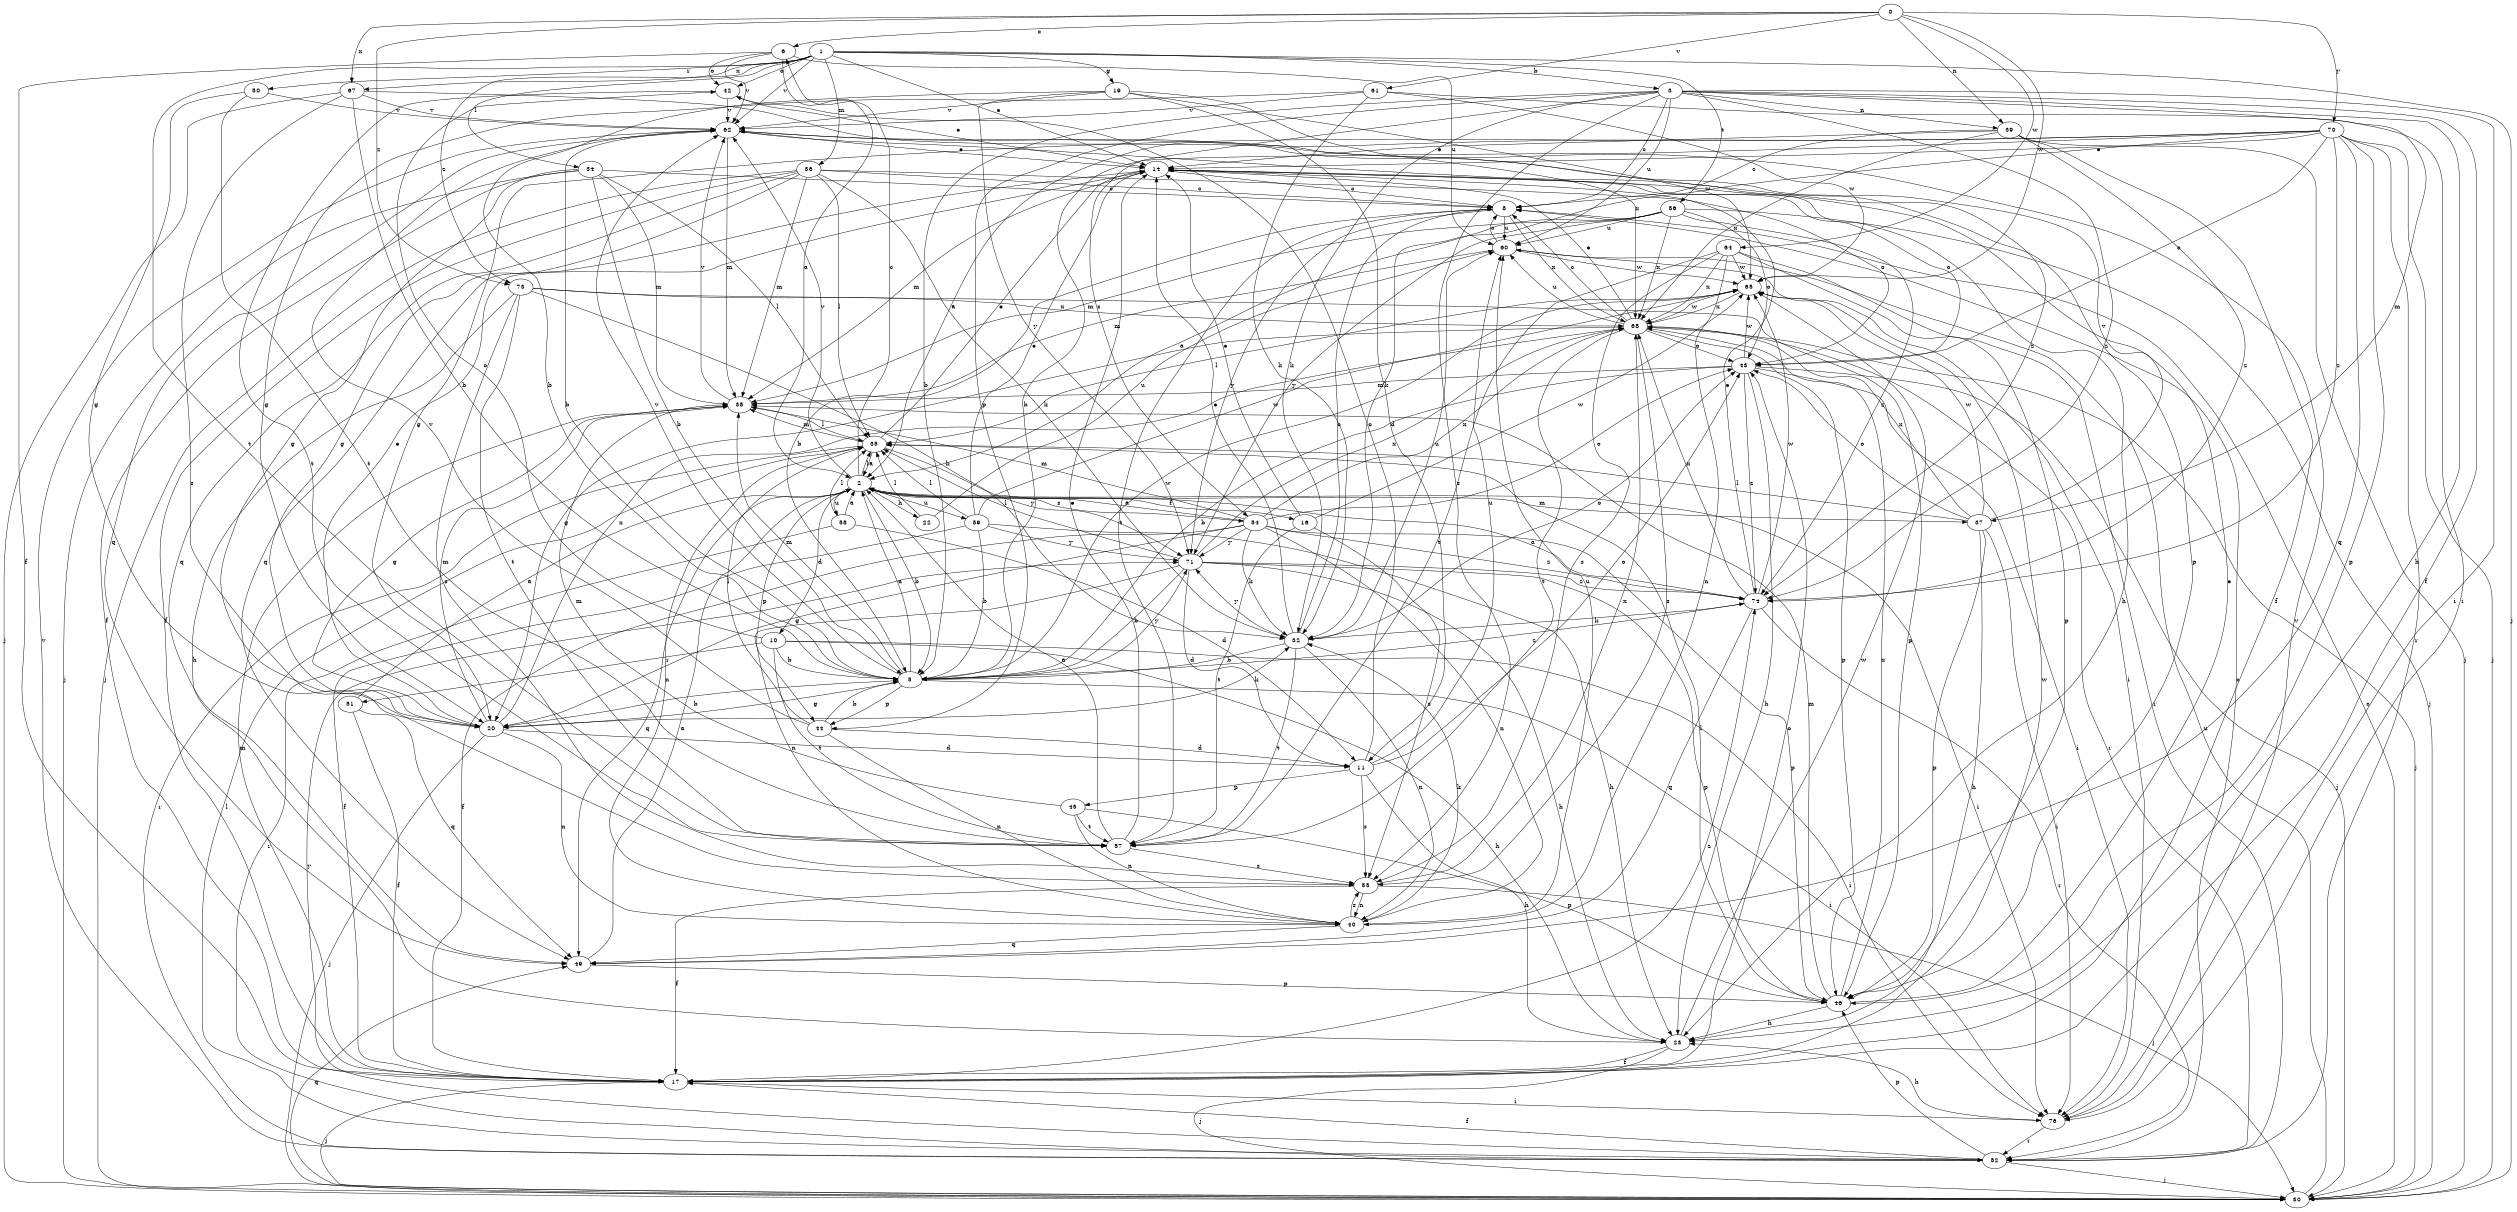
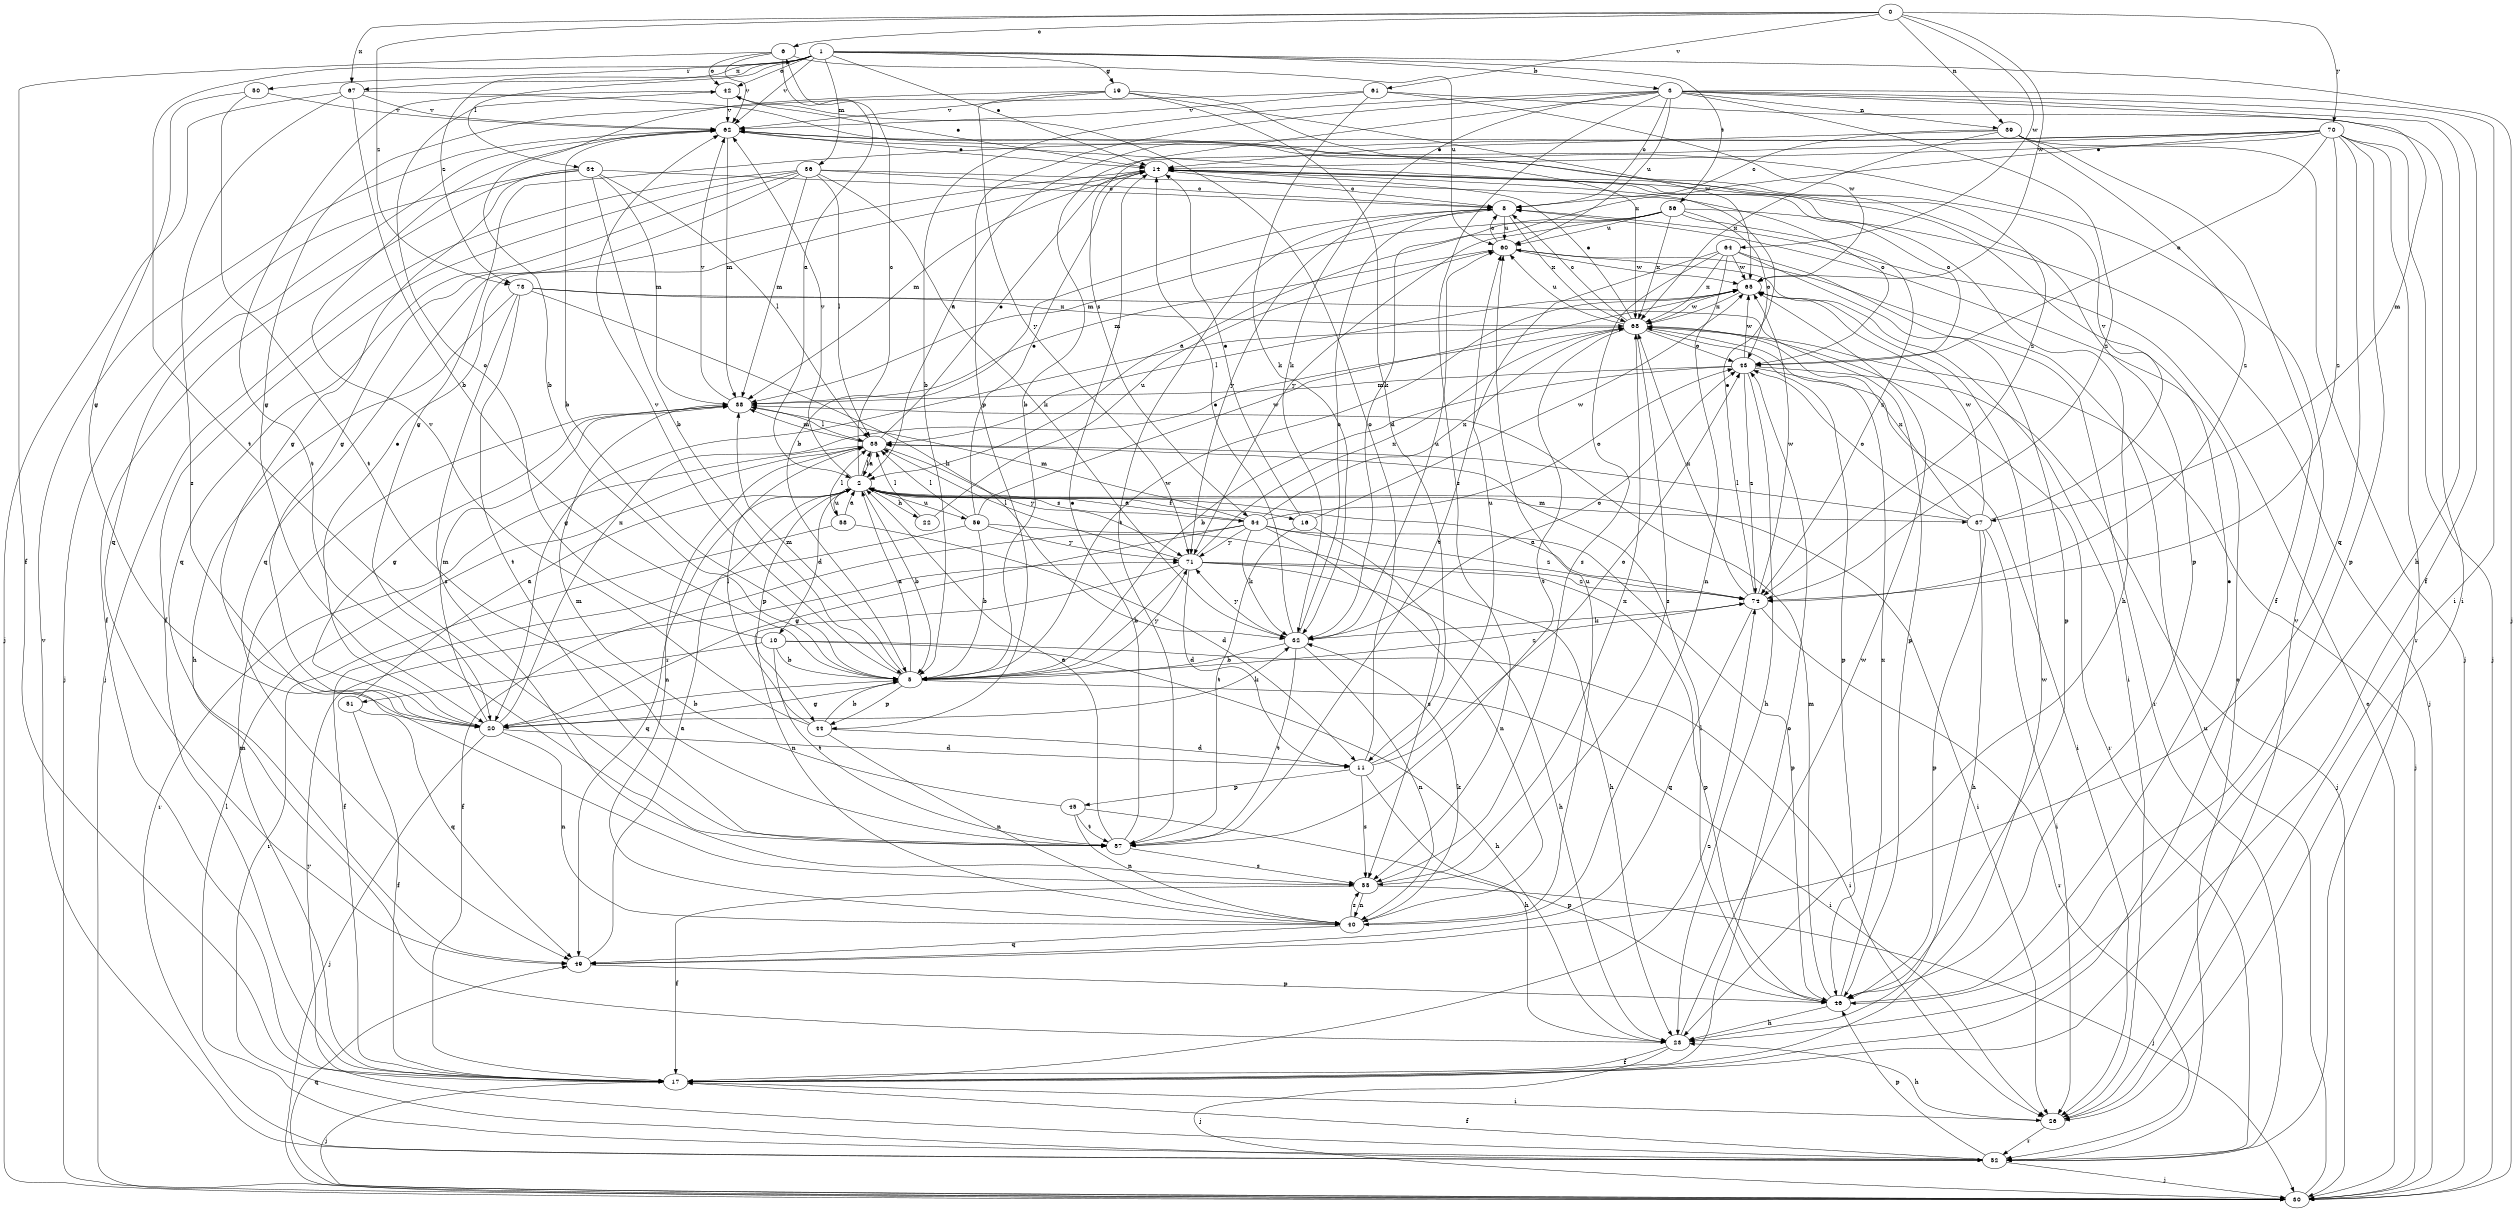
(2053, 1121) -> (2053, 1121)
